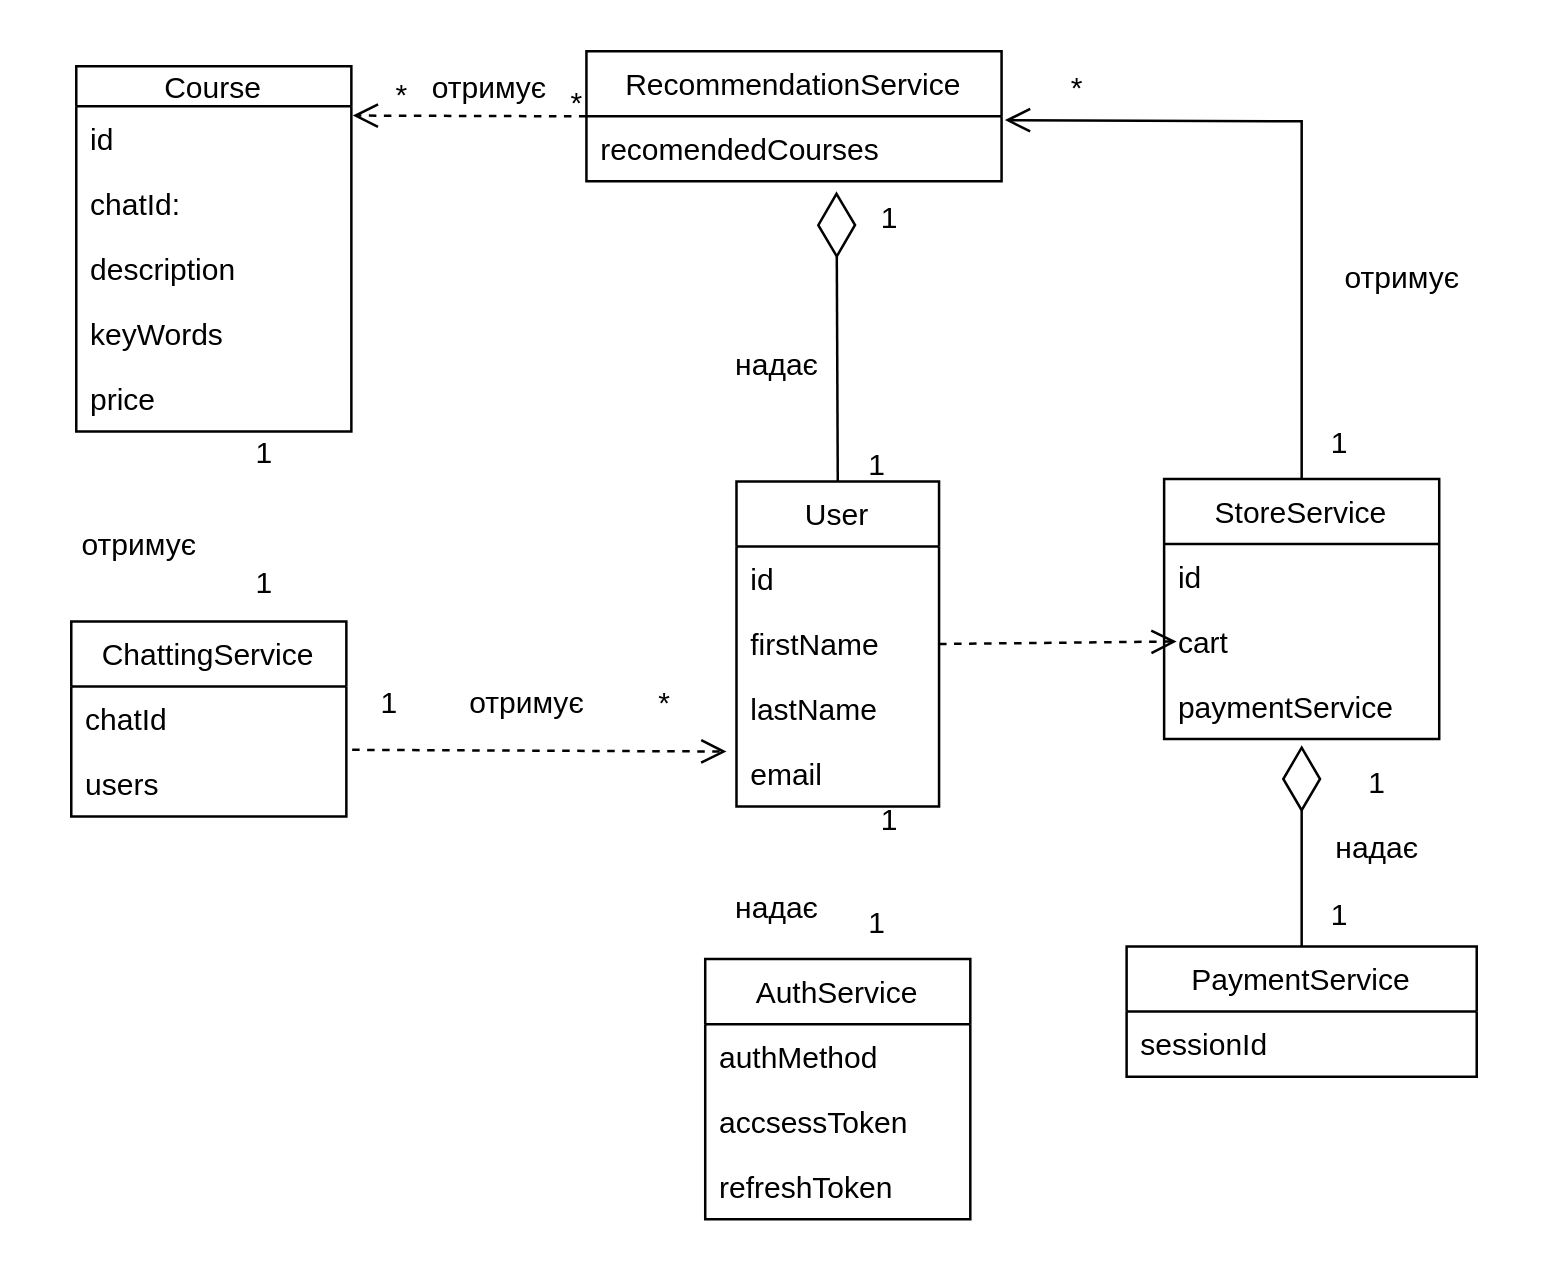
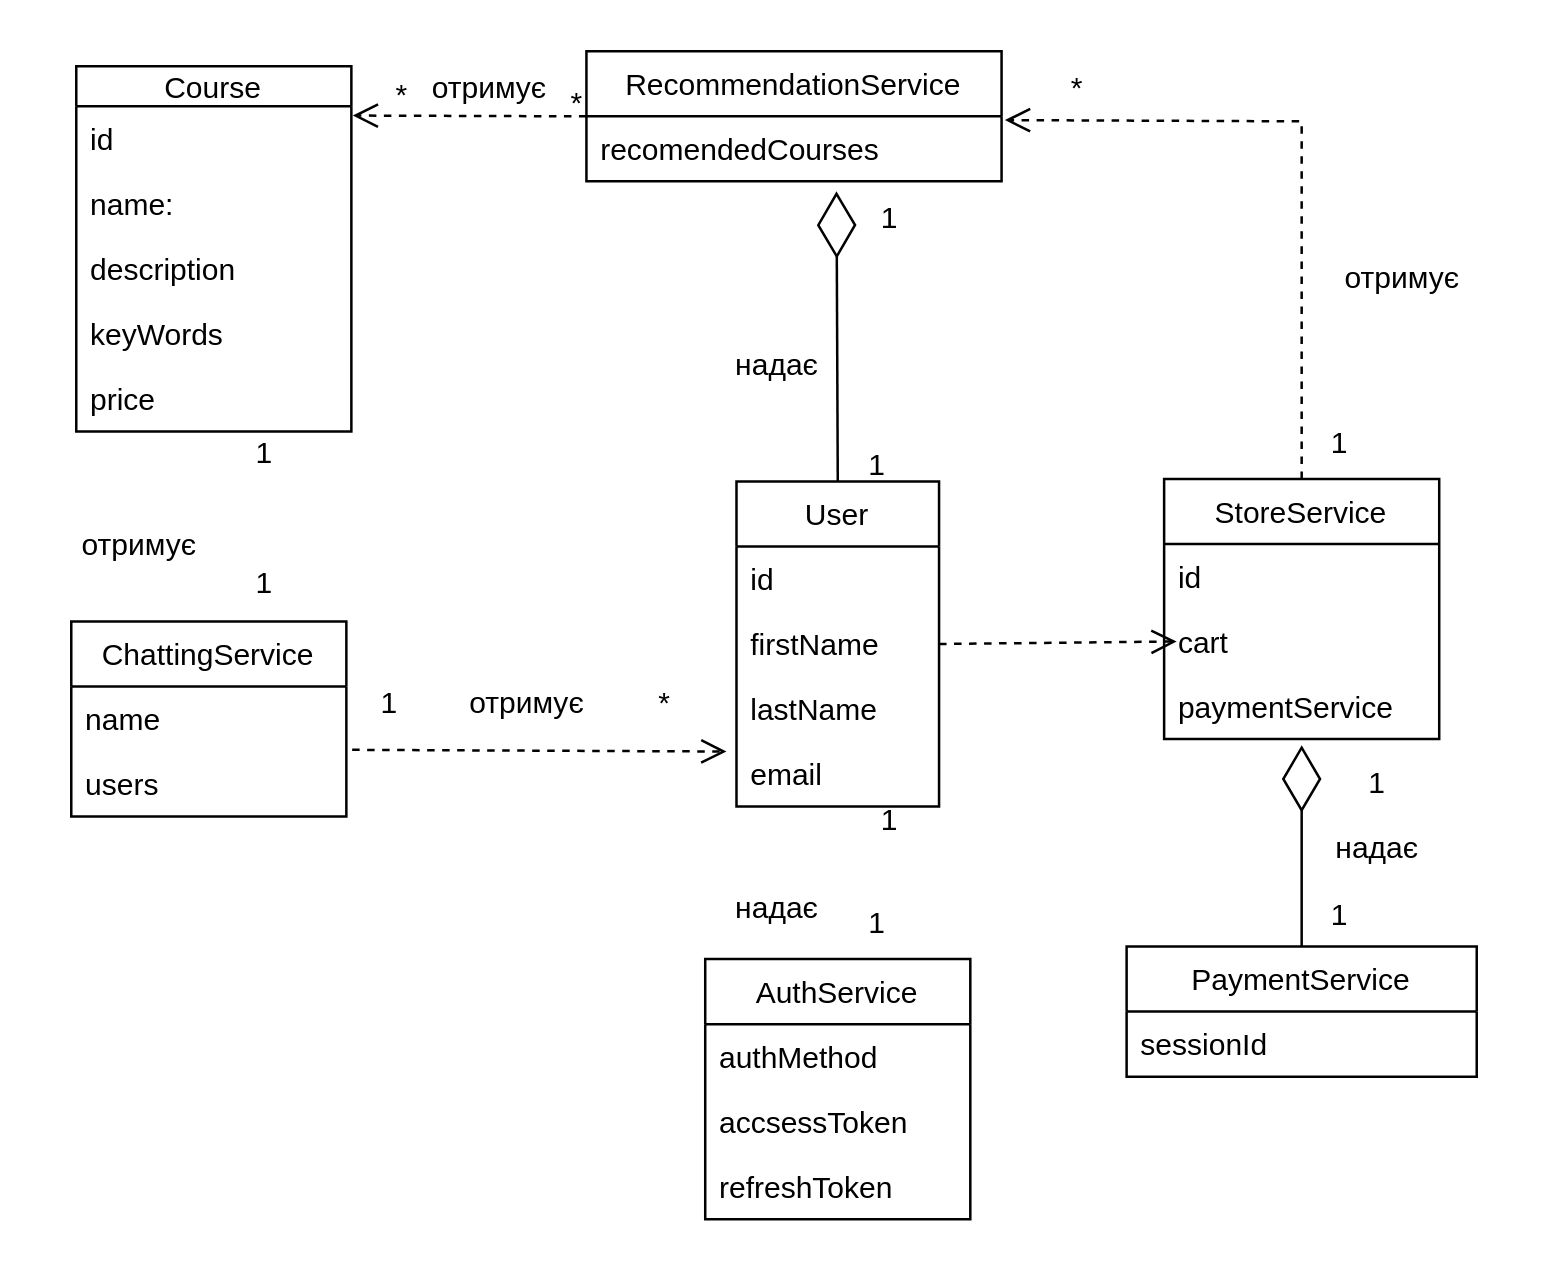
(1301, 152) -> (1301, 152)
(145, 205) -> (128, 205)
(135, 720) -> (119, 720)
